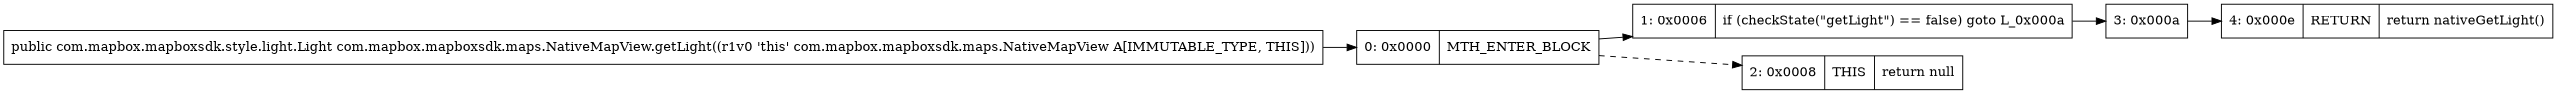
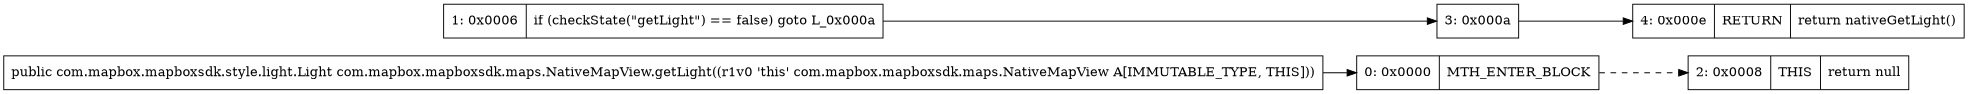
(1611, 38) -> none
